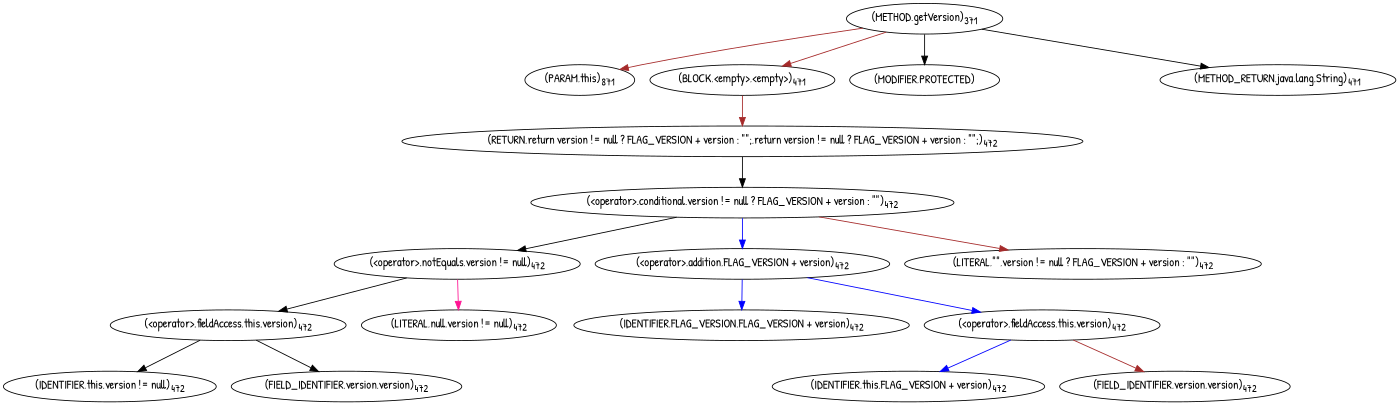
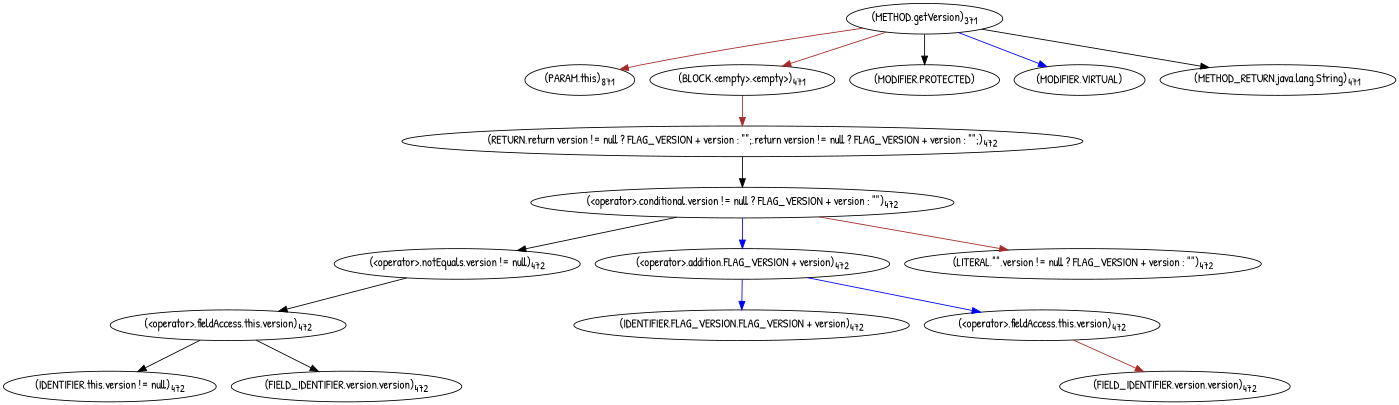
none -> (1080, 80)
(459, 325) -> none
(908, 387) -> none
